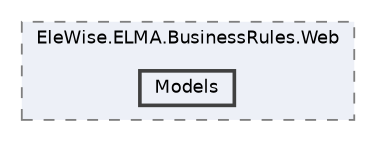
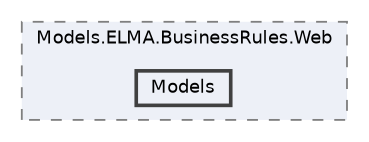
(188, 39) -> (184, 39)
